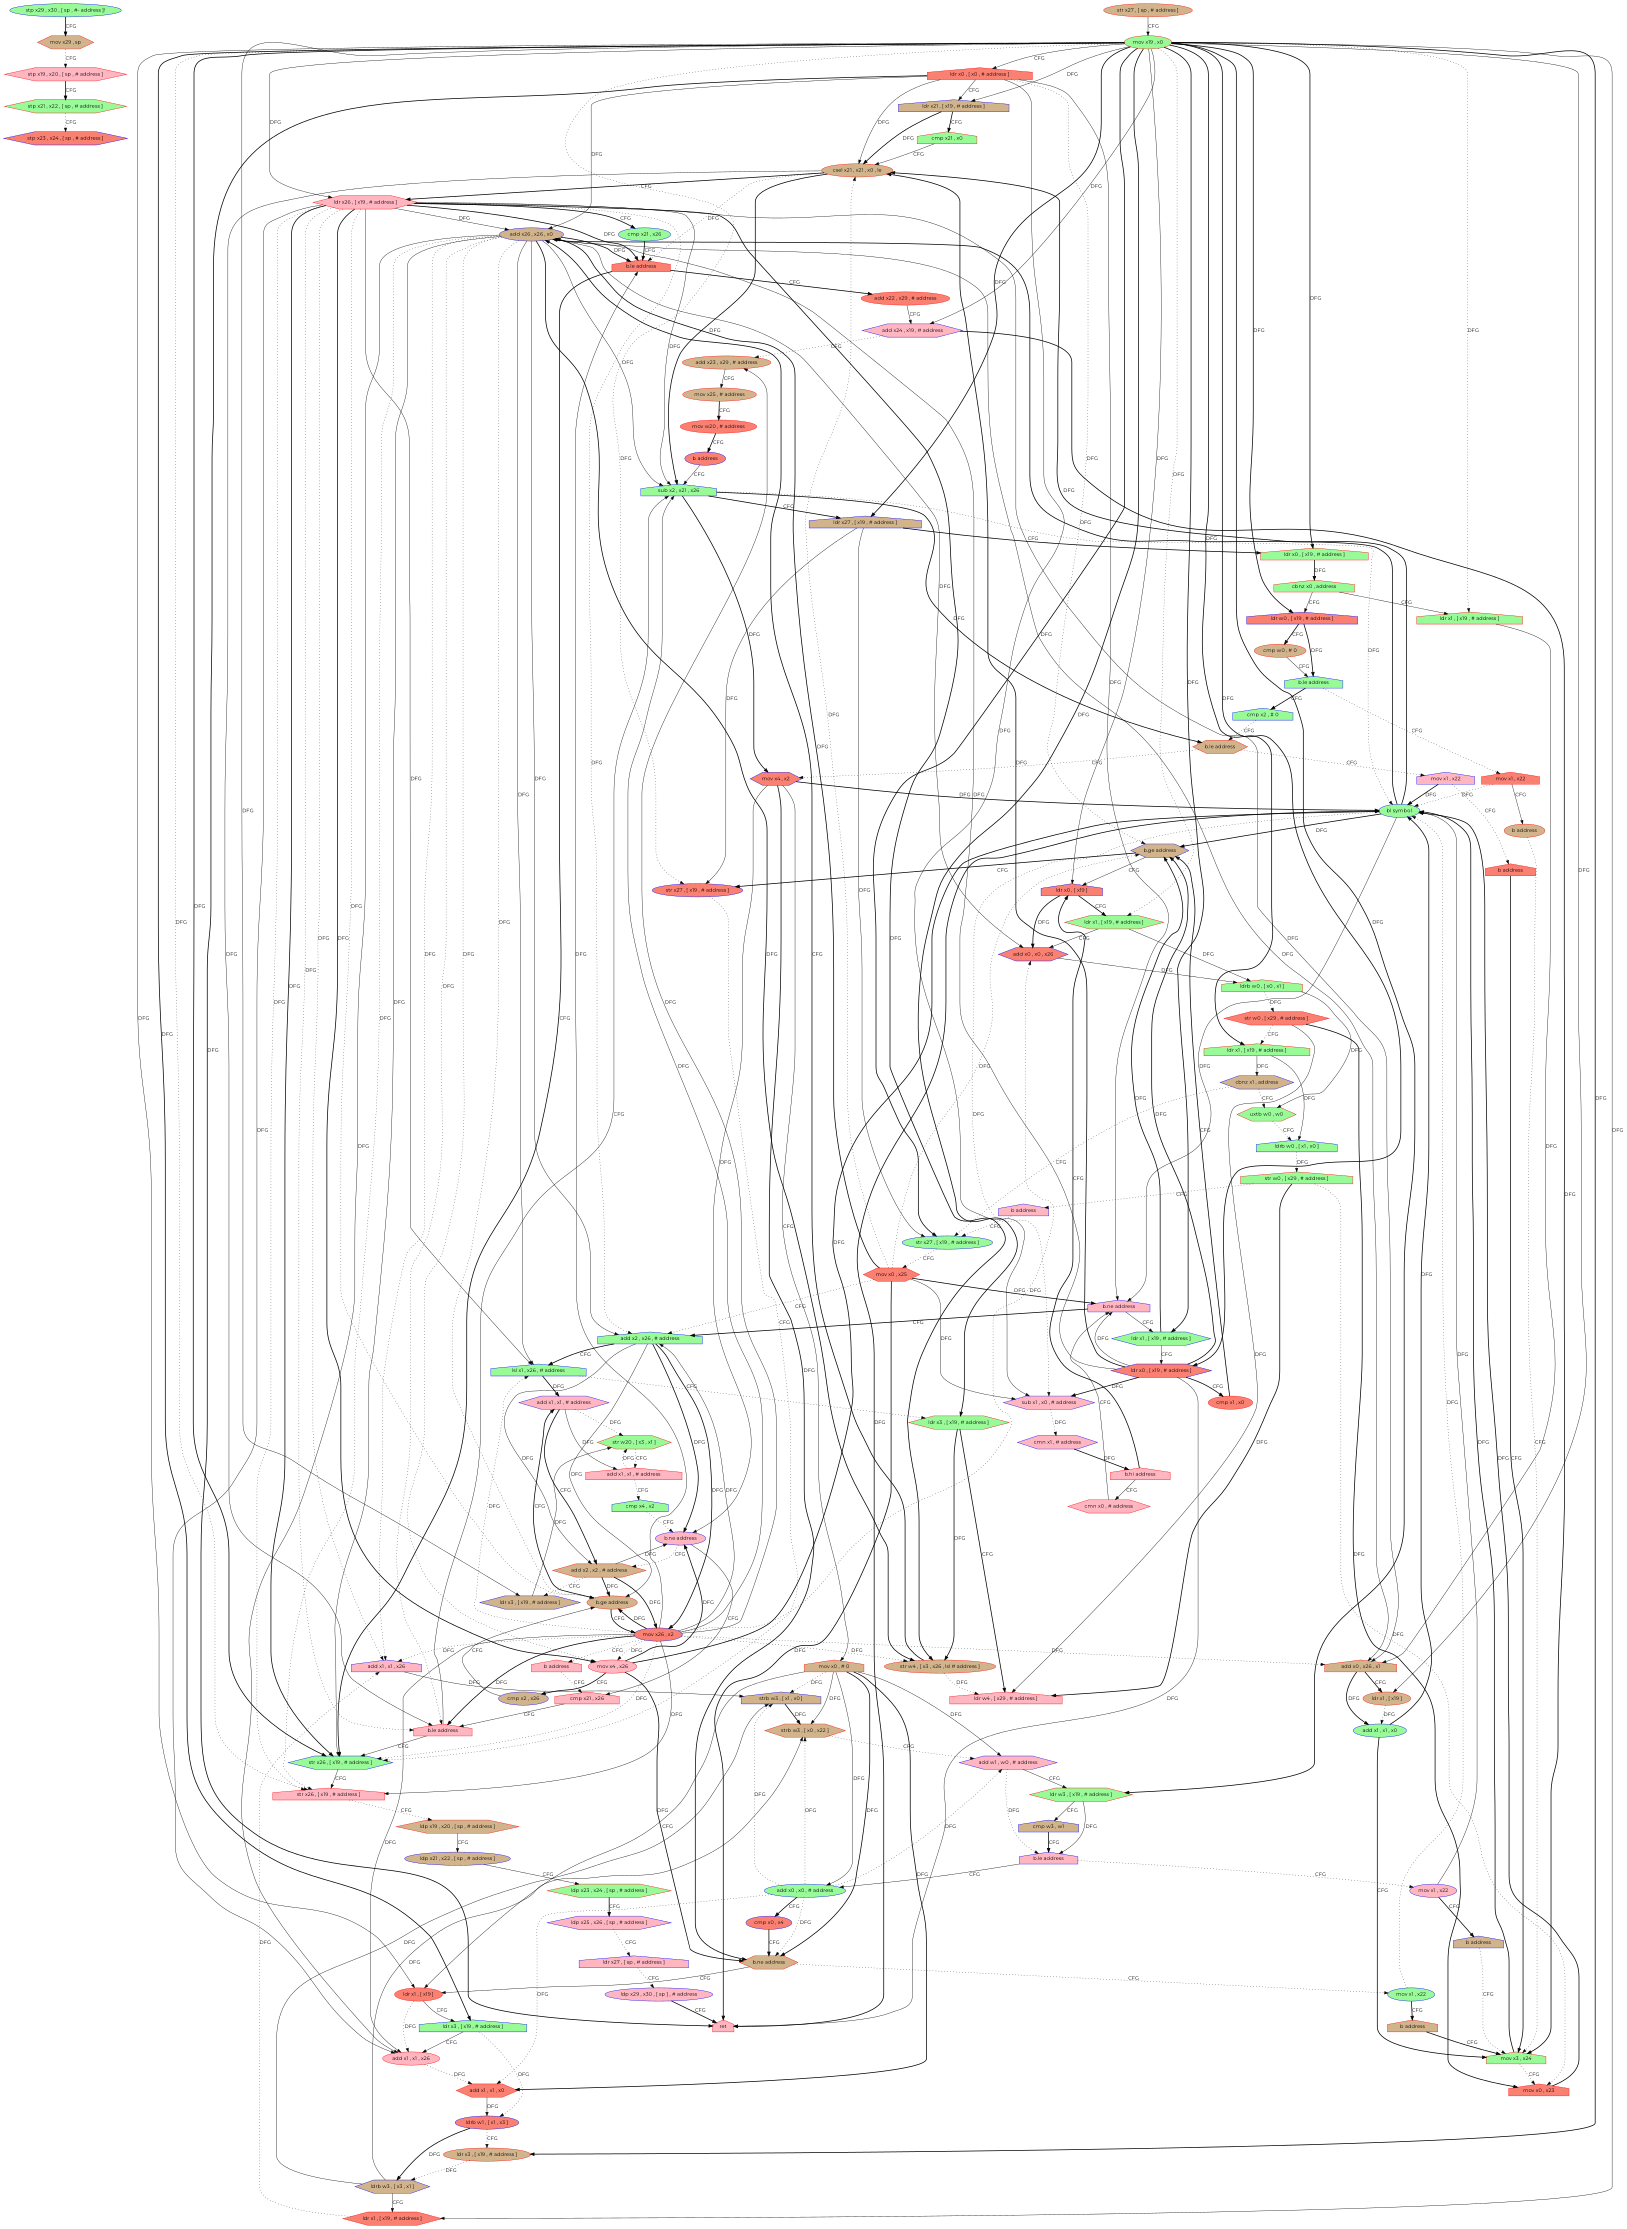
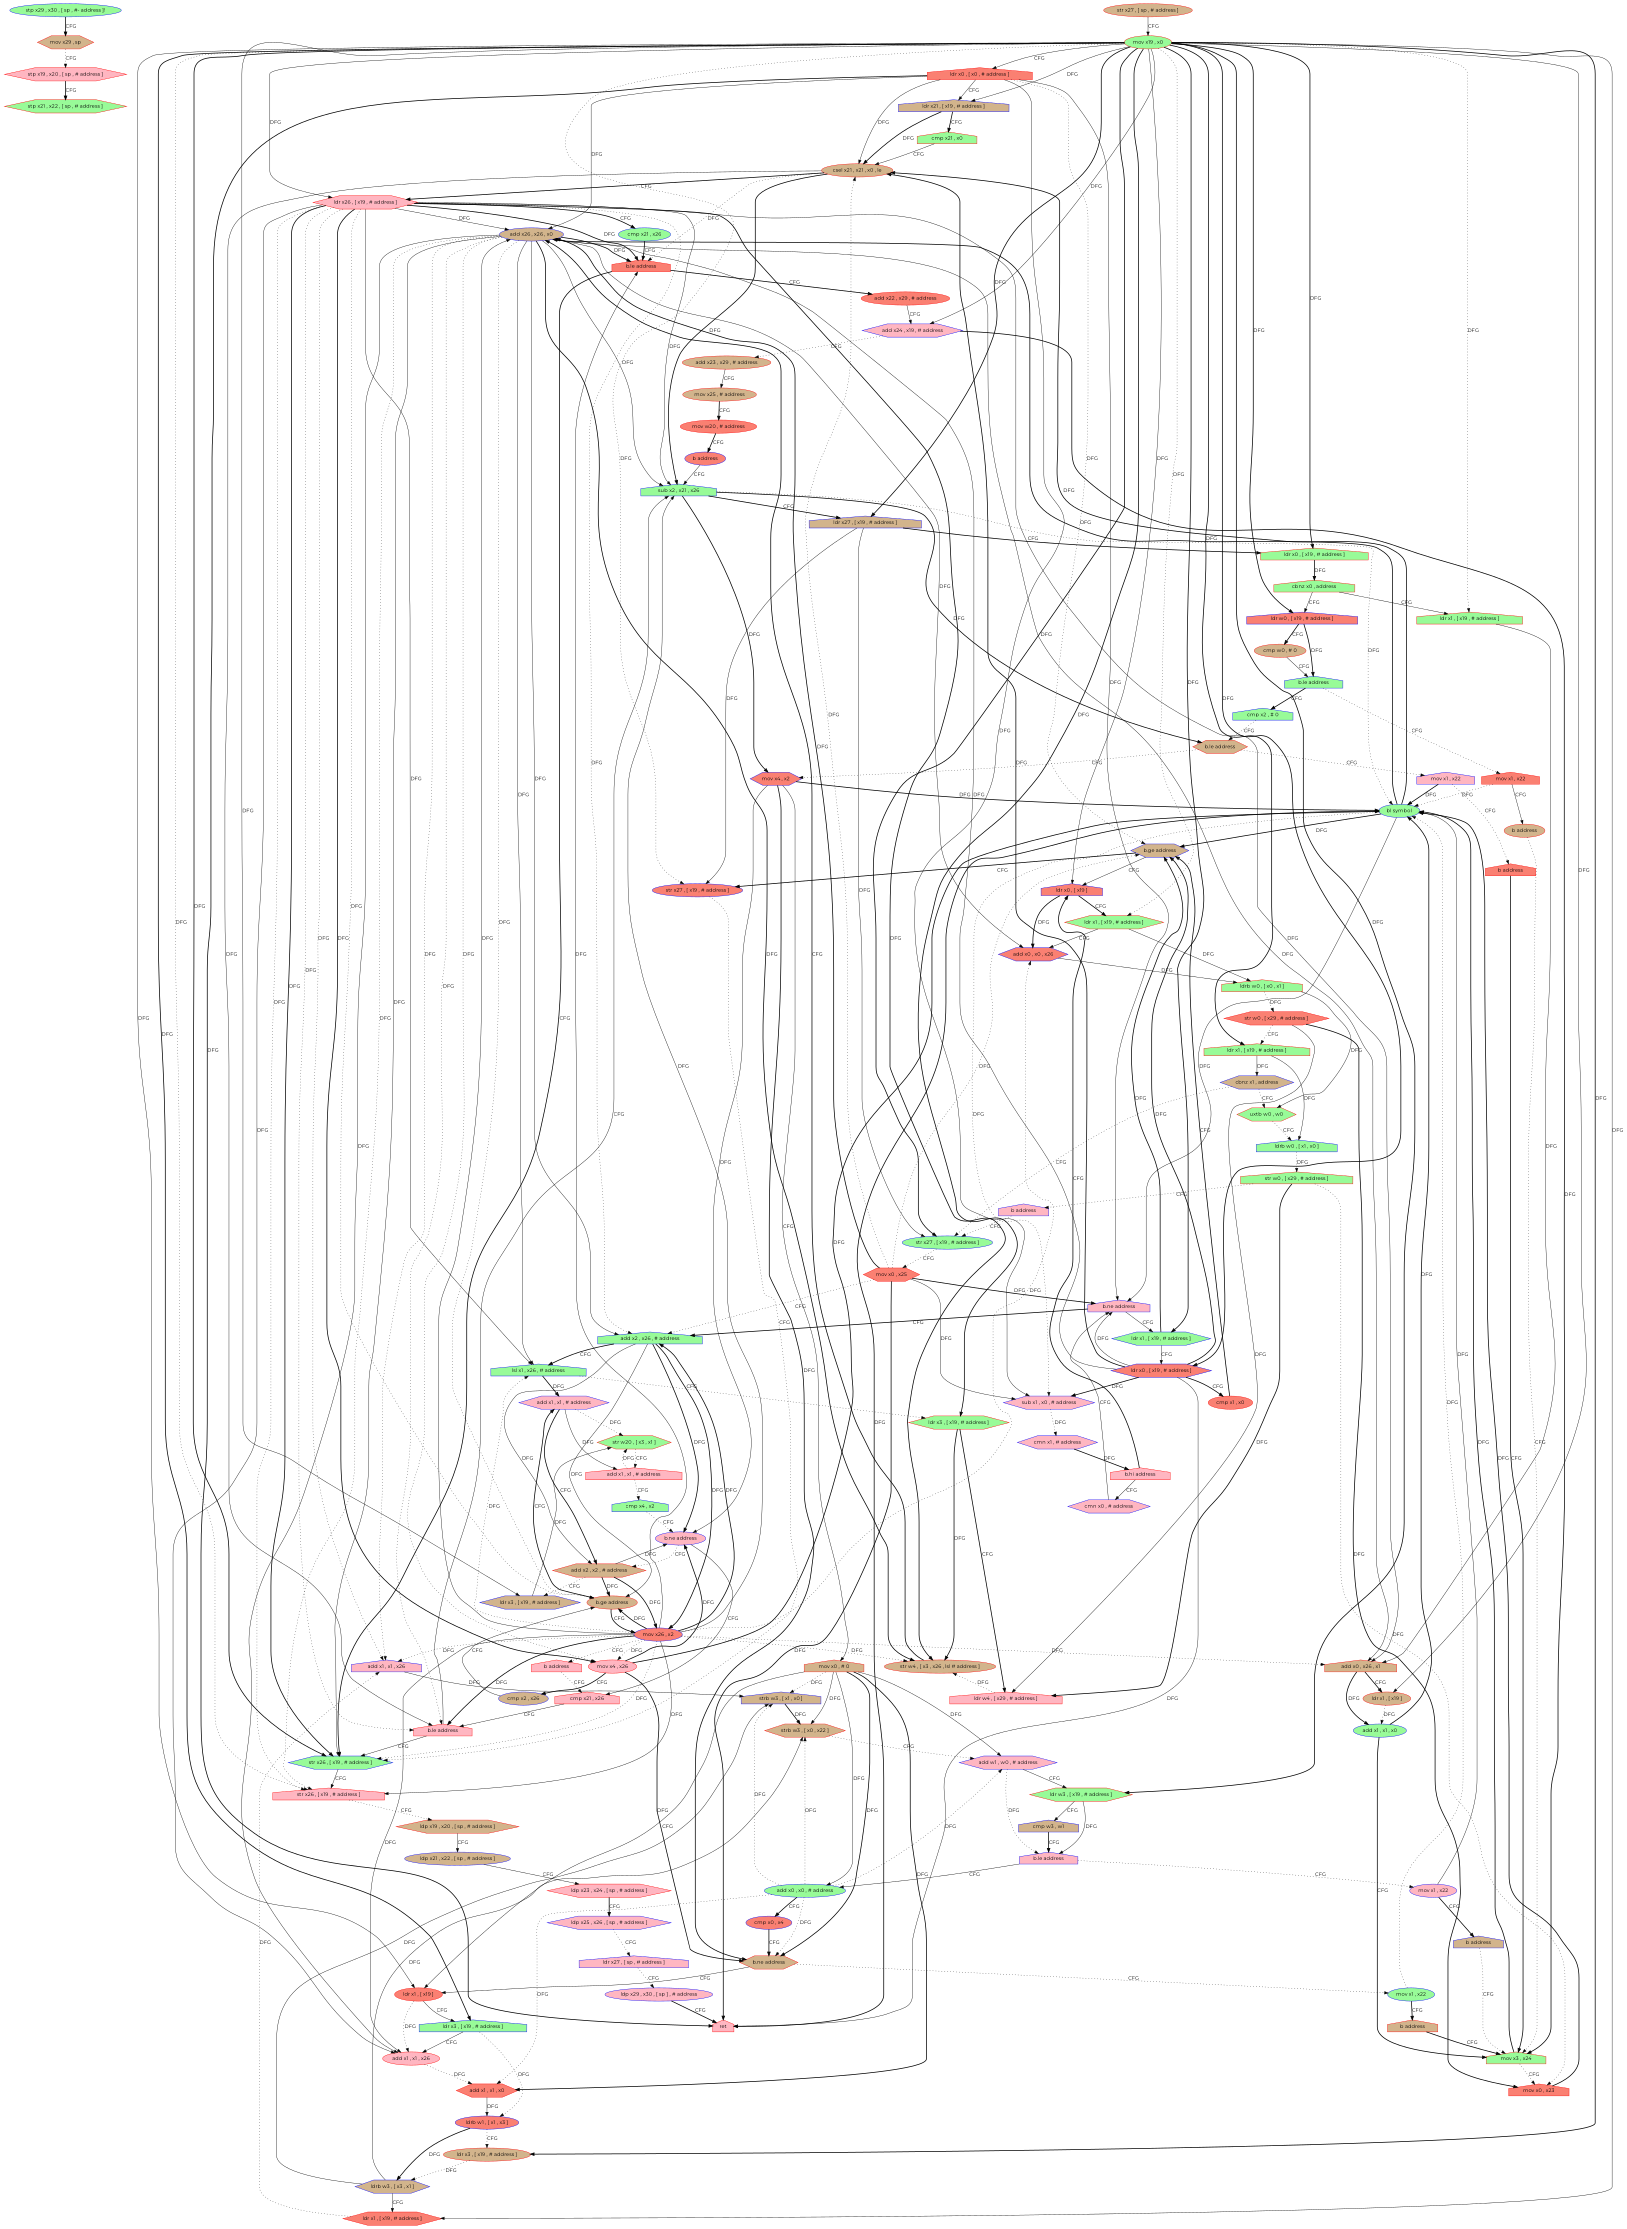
(66, 138) -> none
(671, 1019) -> (481, 1008)
(726, 1493) -> (726, 1493)
(1109, 1506) -> (1109, 1506)
(958, 1686) -> (975, 1684)
(609, 1891) -> (609, 1891)
